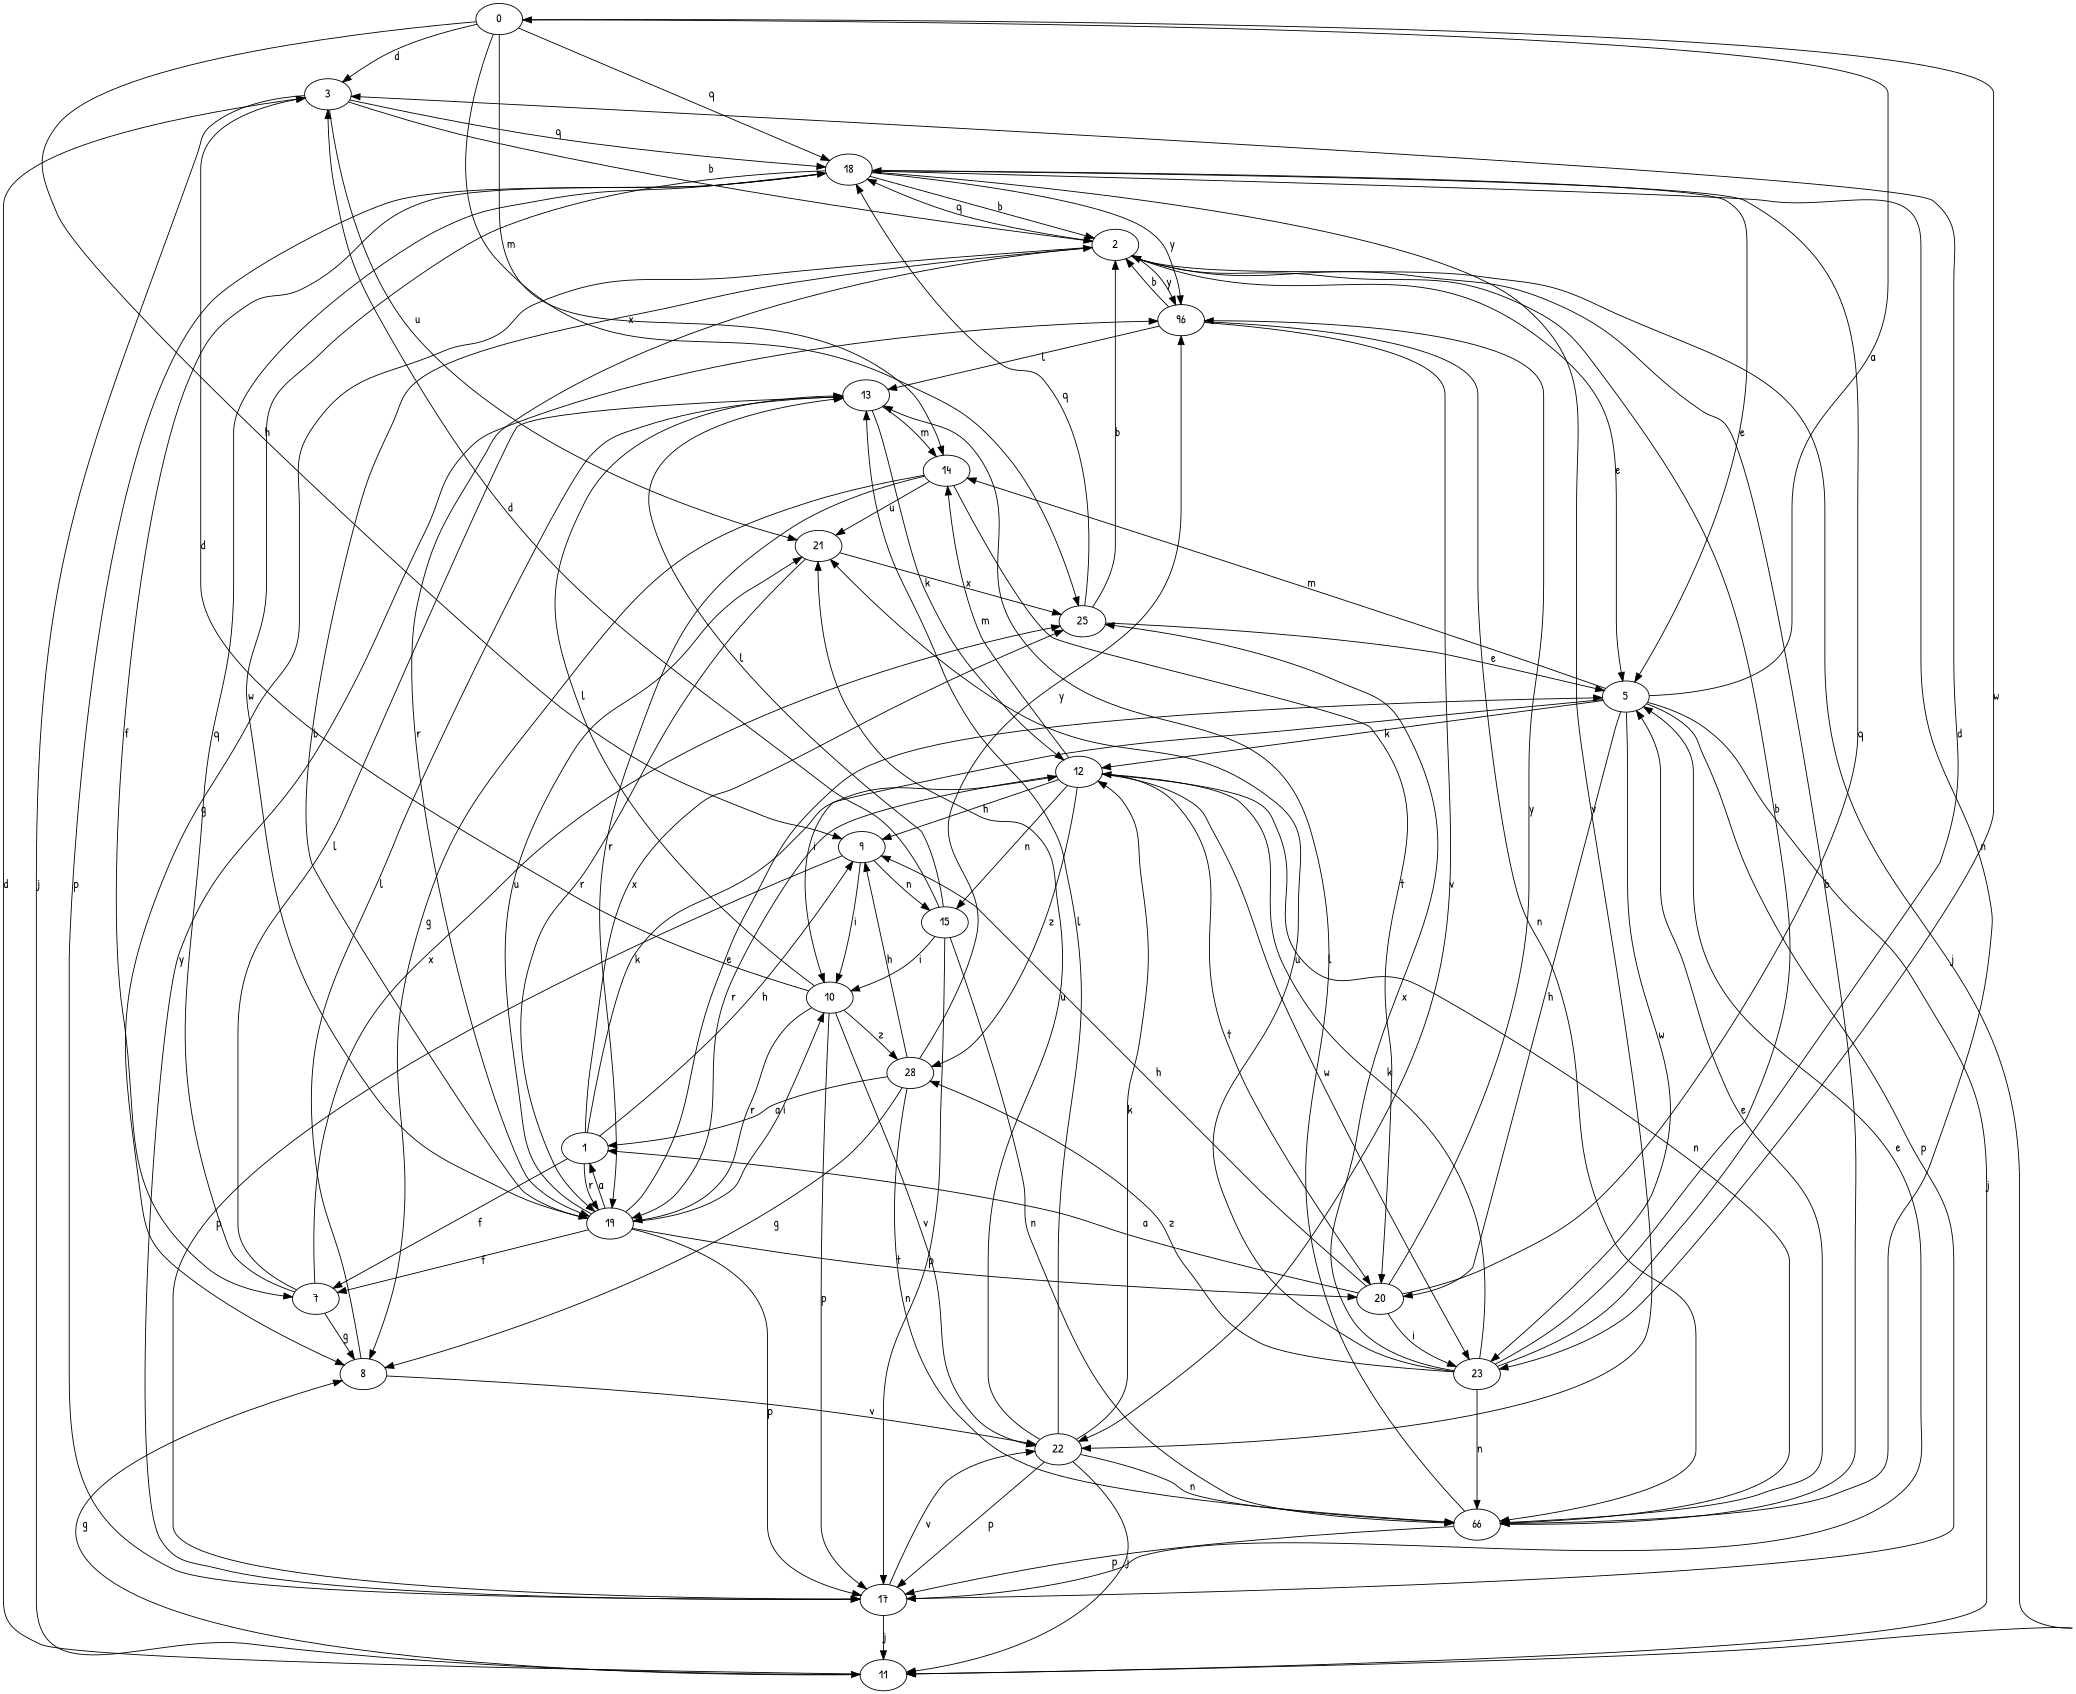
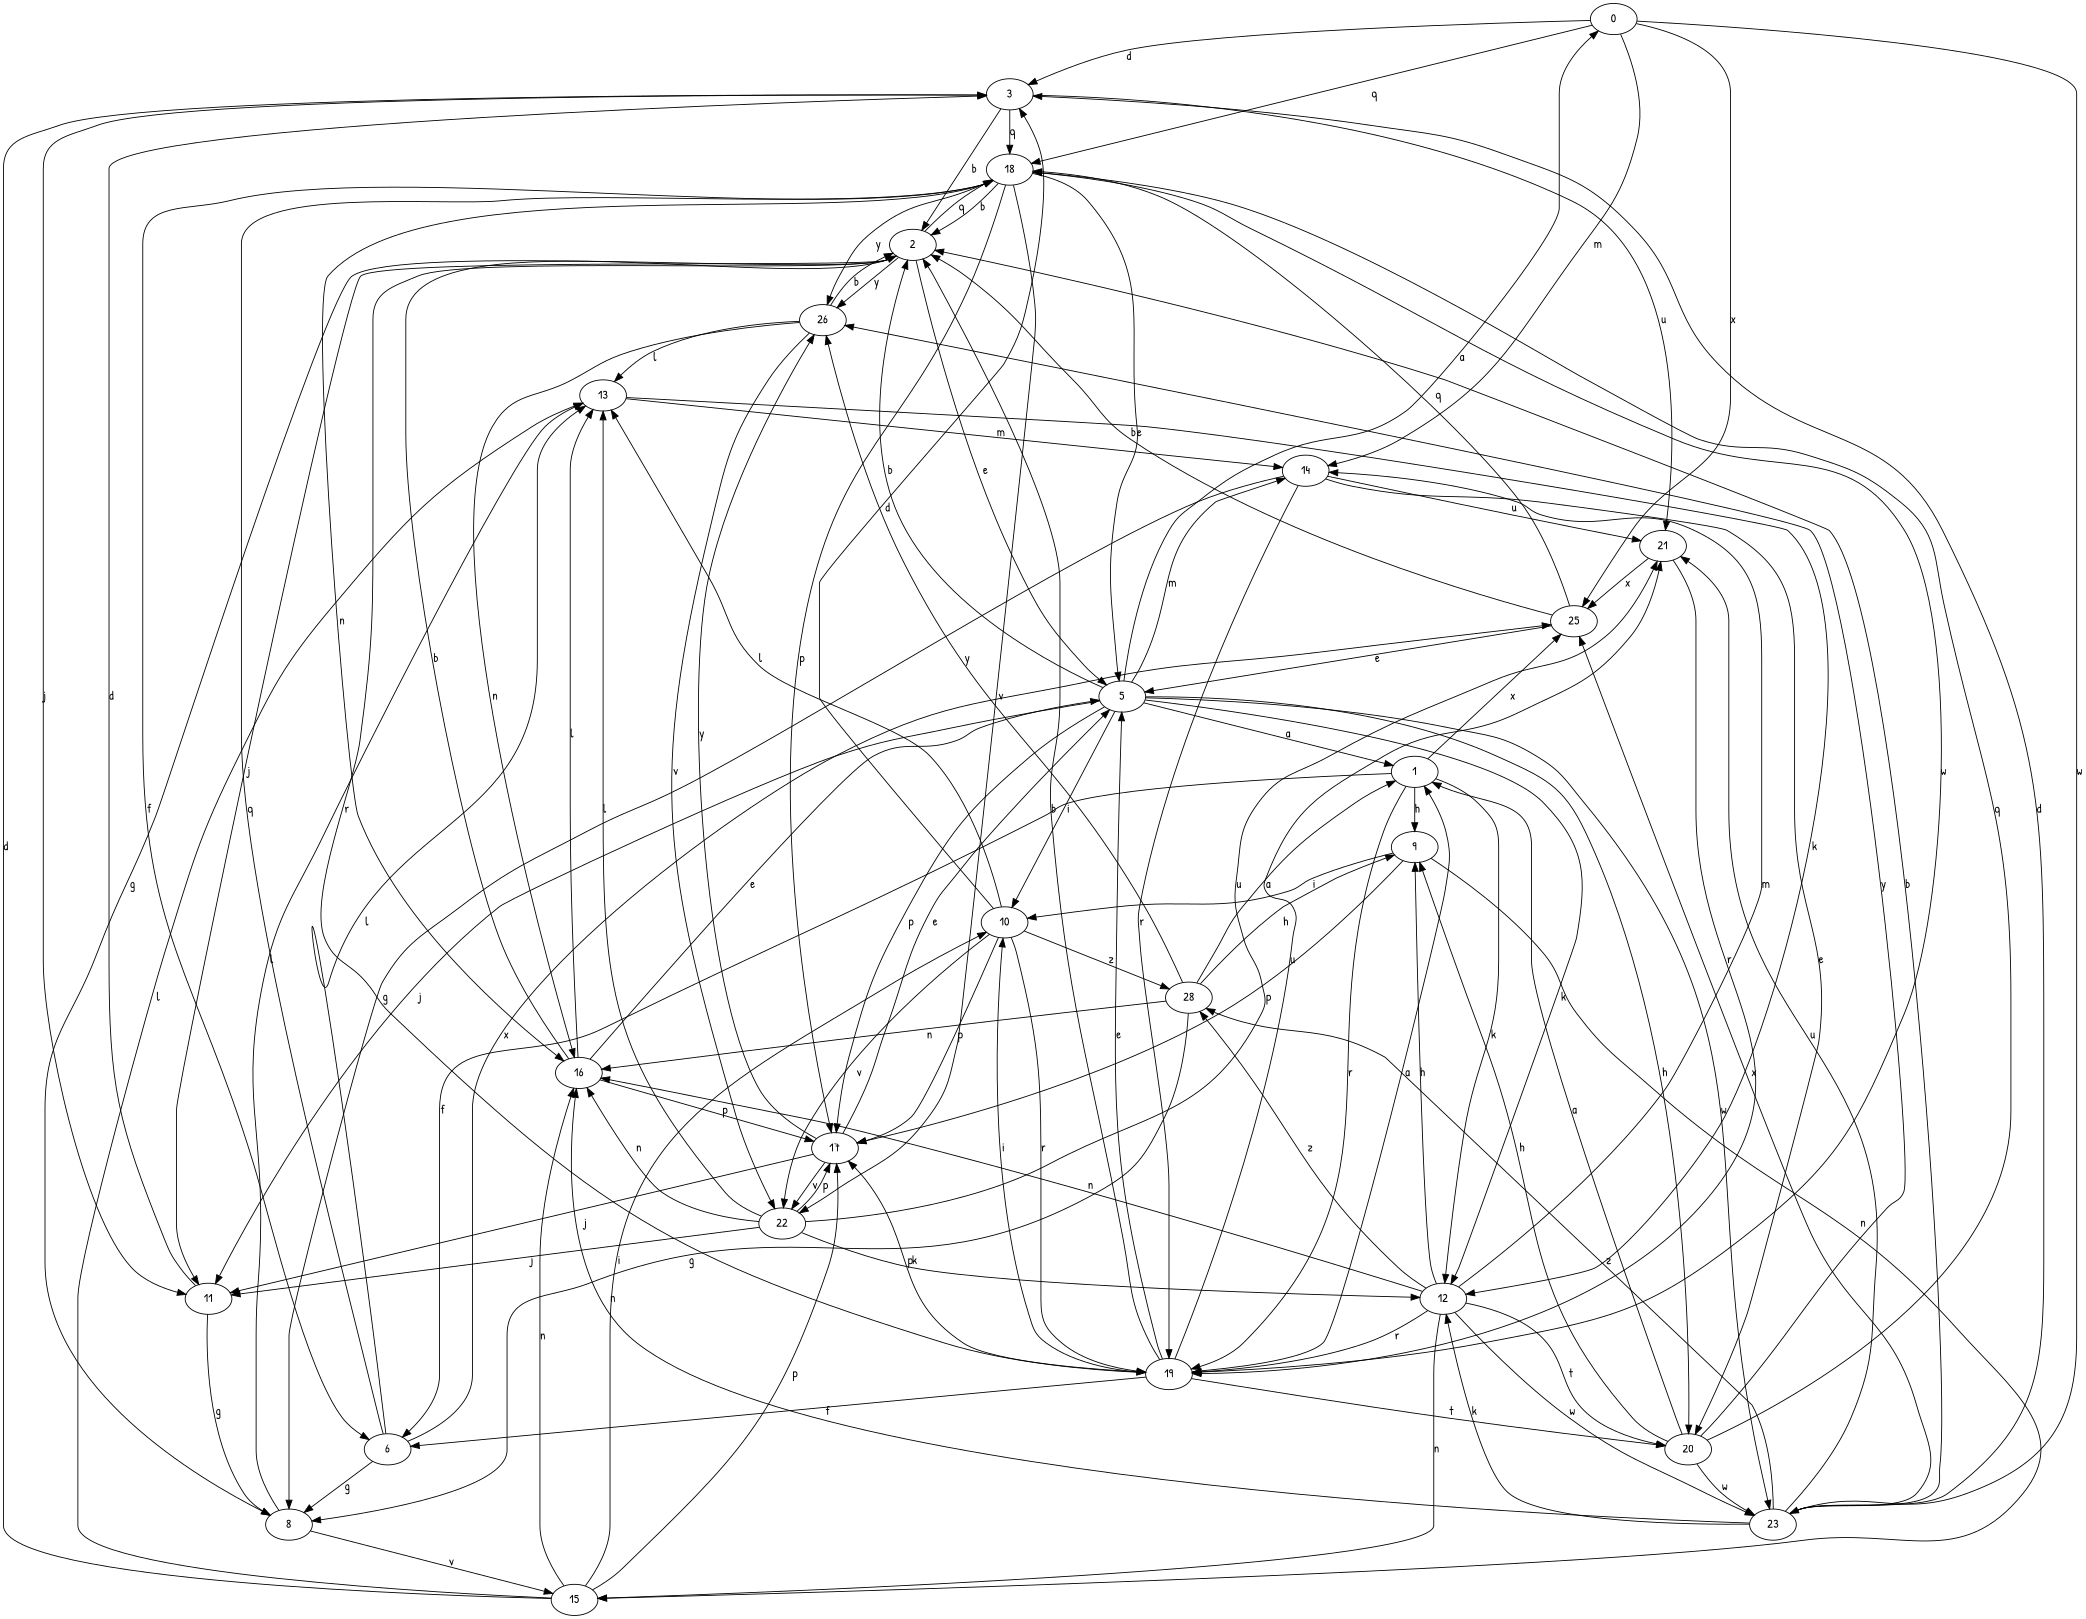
(1181, 320) -> (823, 320)
(216, 392) -> none
none -> (904, 524)
none -> (1264, 733)
(1402, 885) -> (1821, 960)
(316, 1299) -> (388, 1449)
(1414, 1336) -> (1725, 1487)
(708, 1398) -> (427, 1561)
(1477, 1525) -> (579, 1073)
